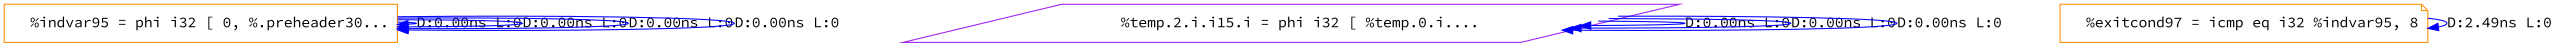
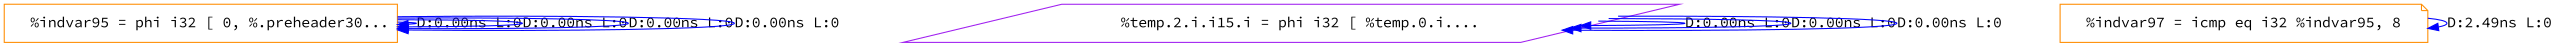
(2244, 23) -> (2244, 23)
